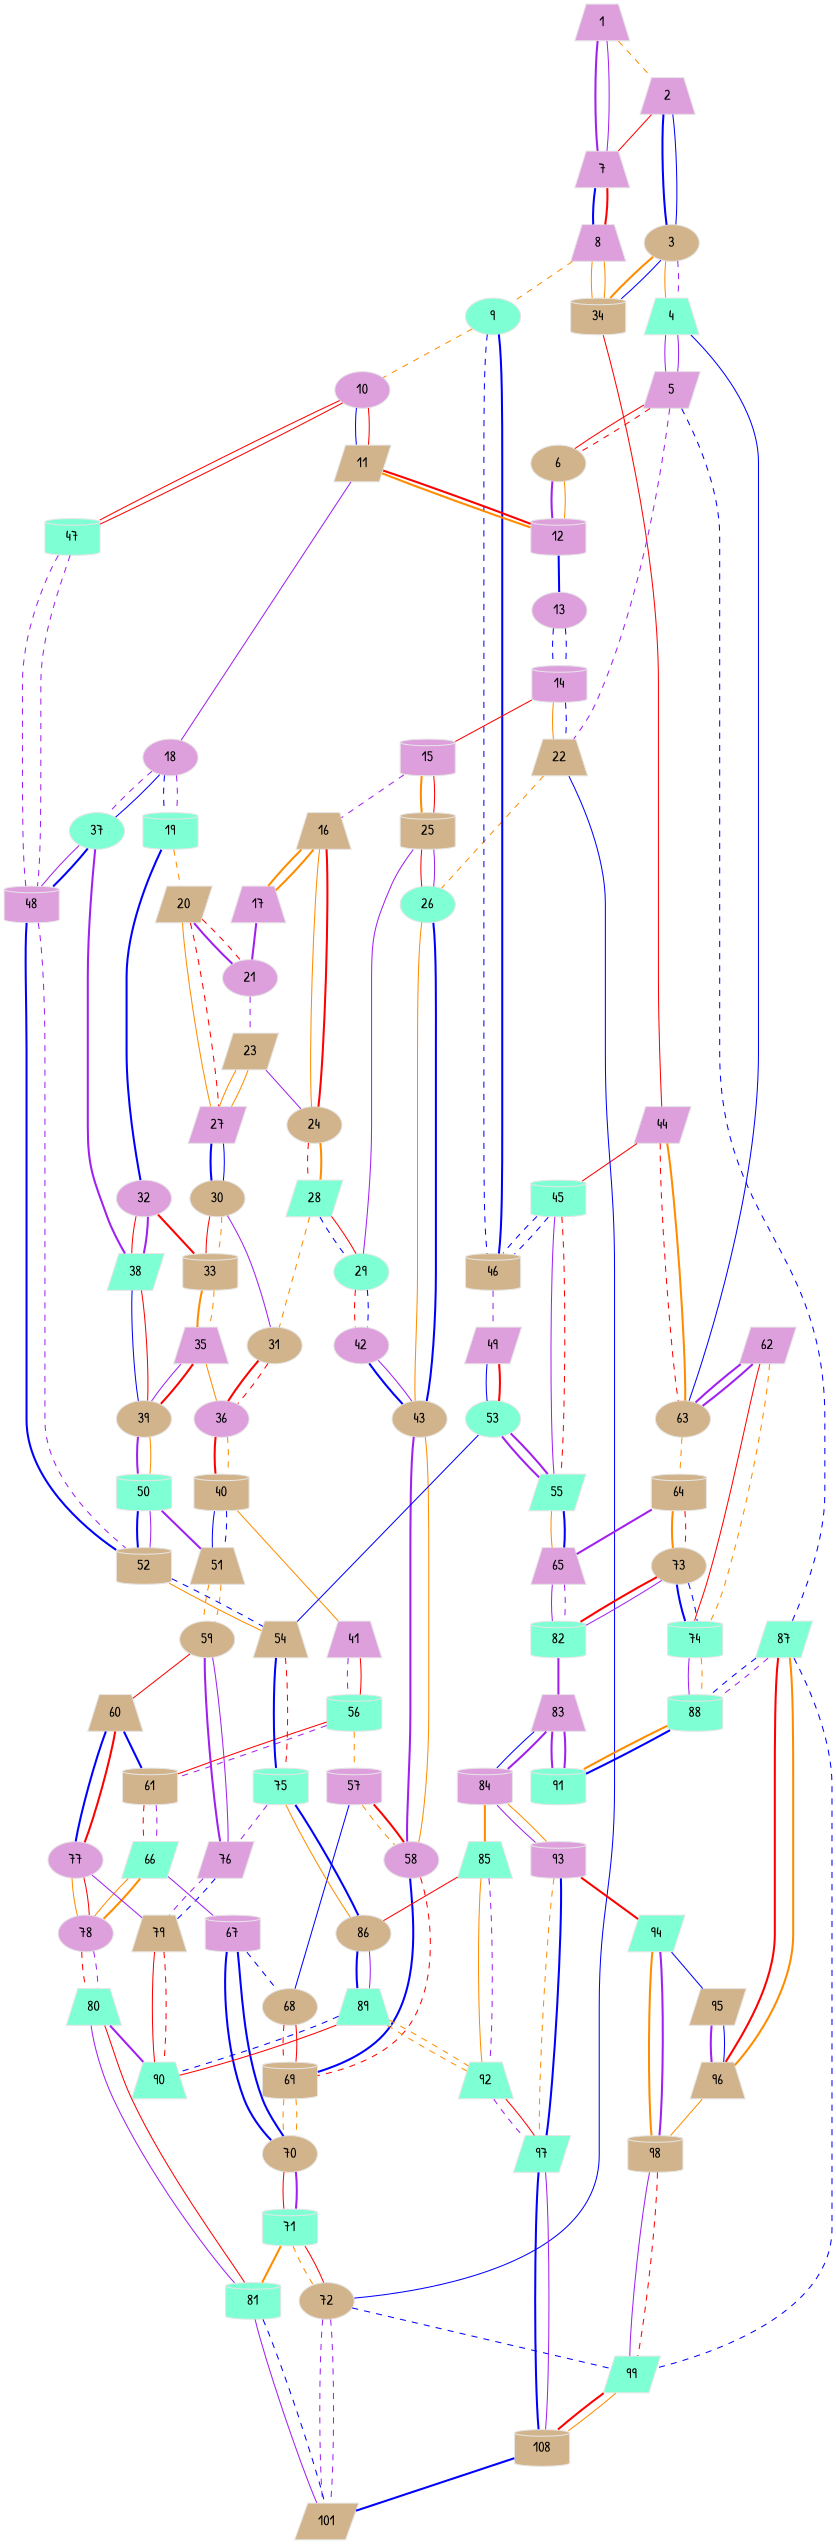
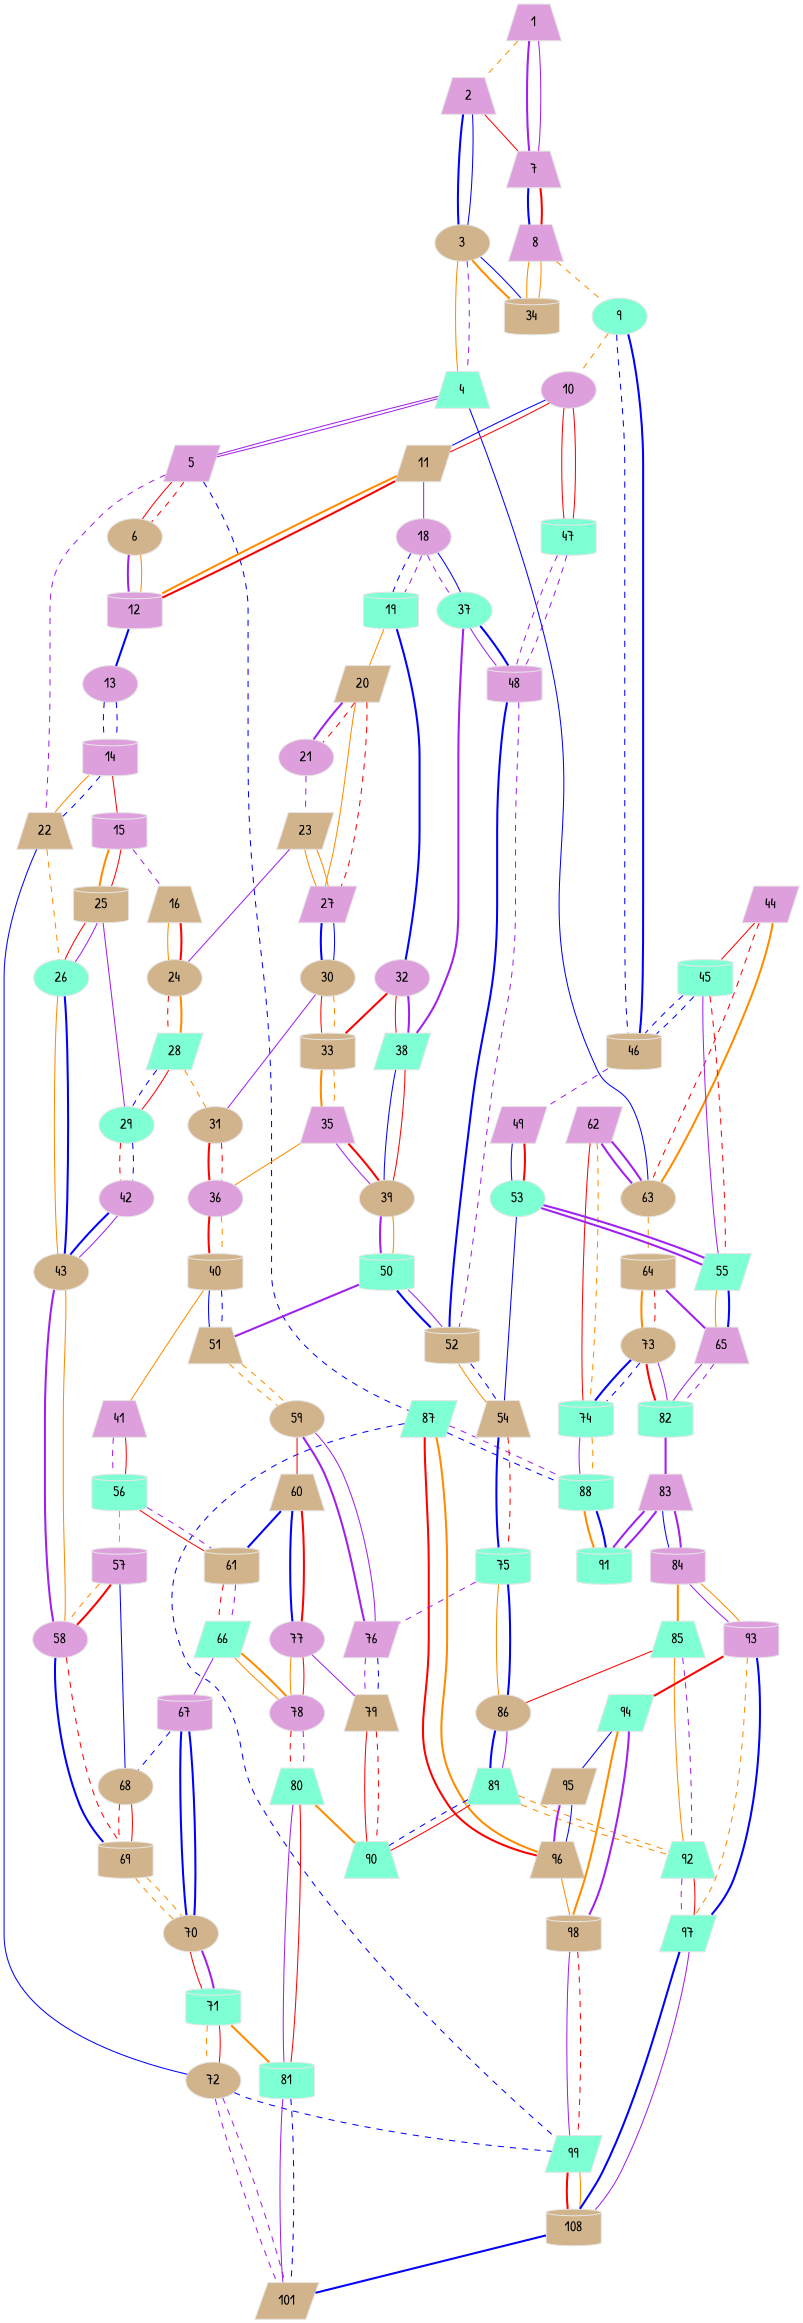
(658, 718) -> none
(177, 868) -> (377, 647)
(258, 904) -> none
(127, 2044) -> (335, 1824)
